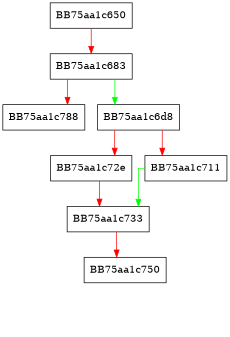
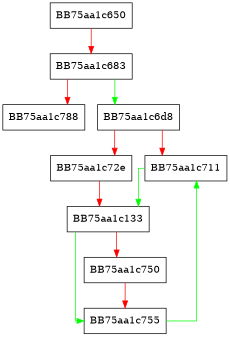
(108, 219) -> (108, 219)
none -> (125, 321)
